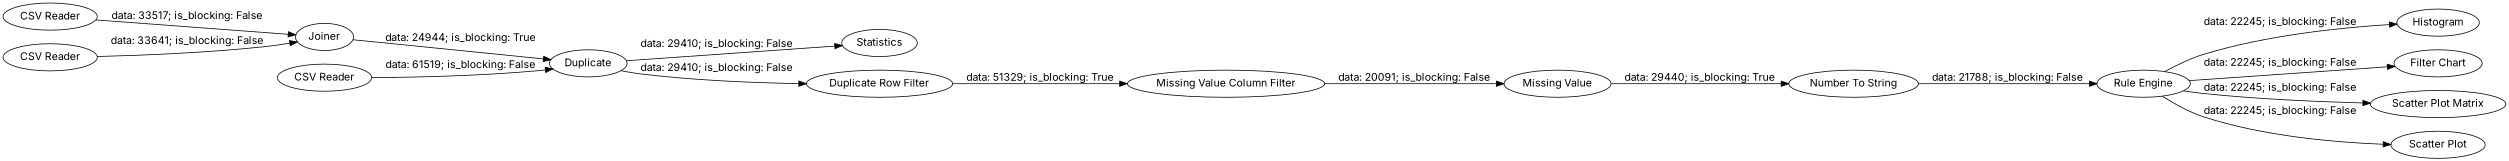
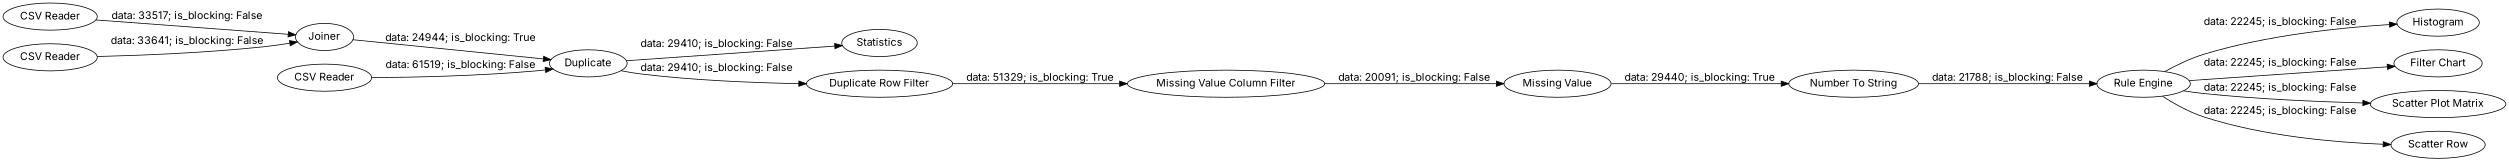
(2438, 145) -> (2438, 145)
